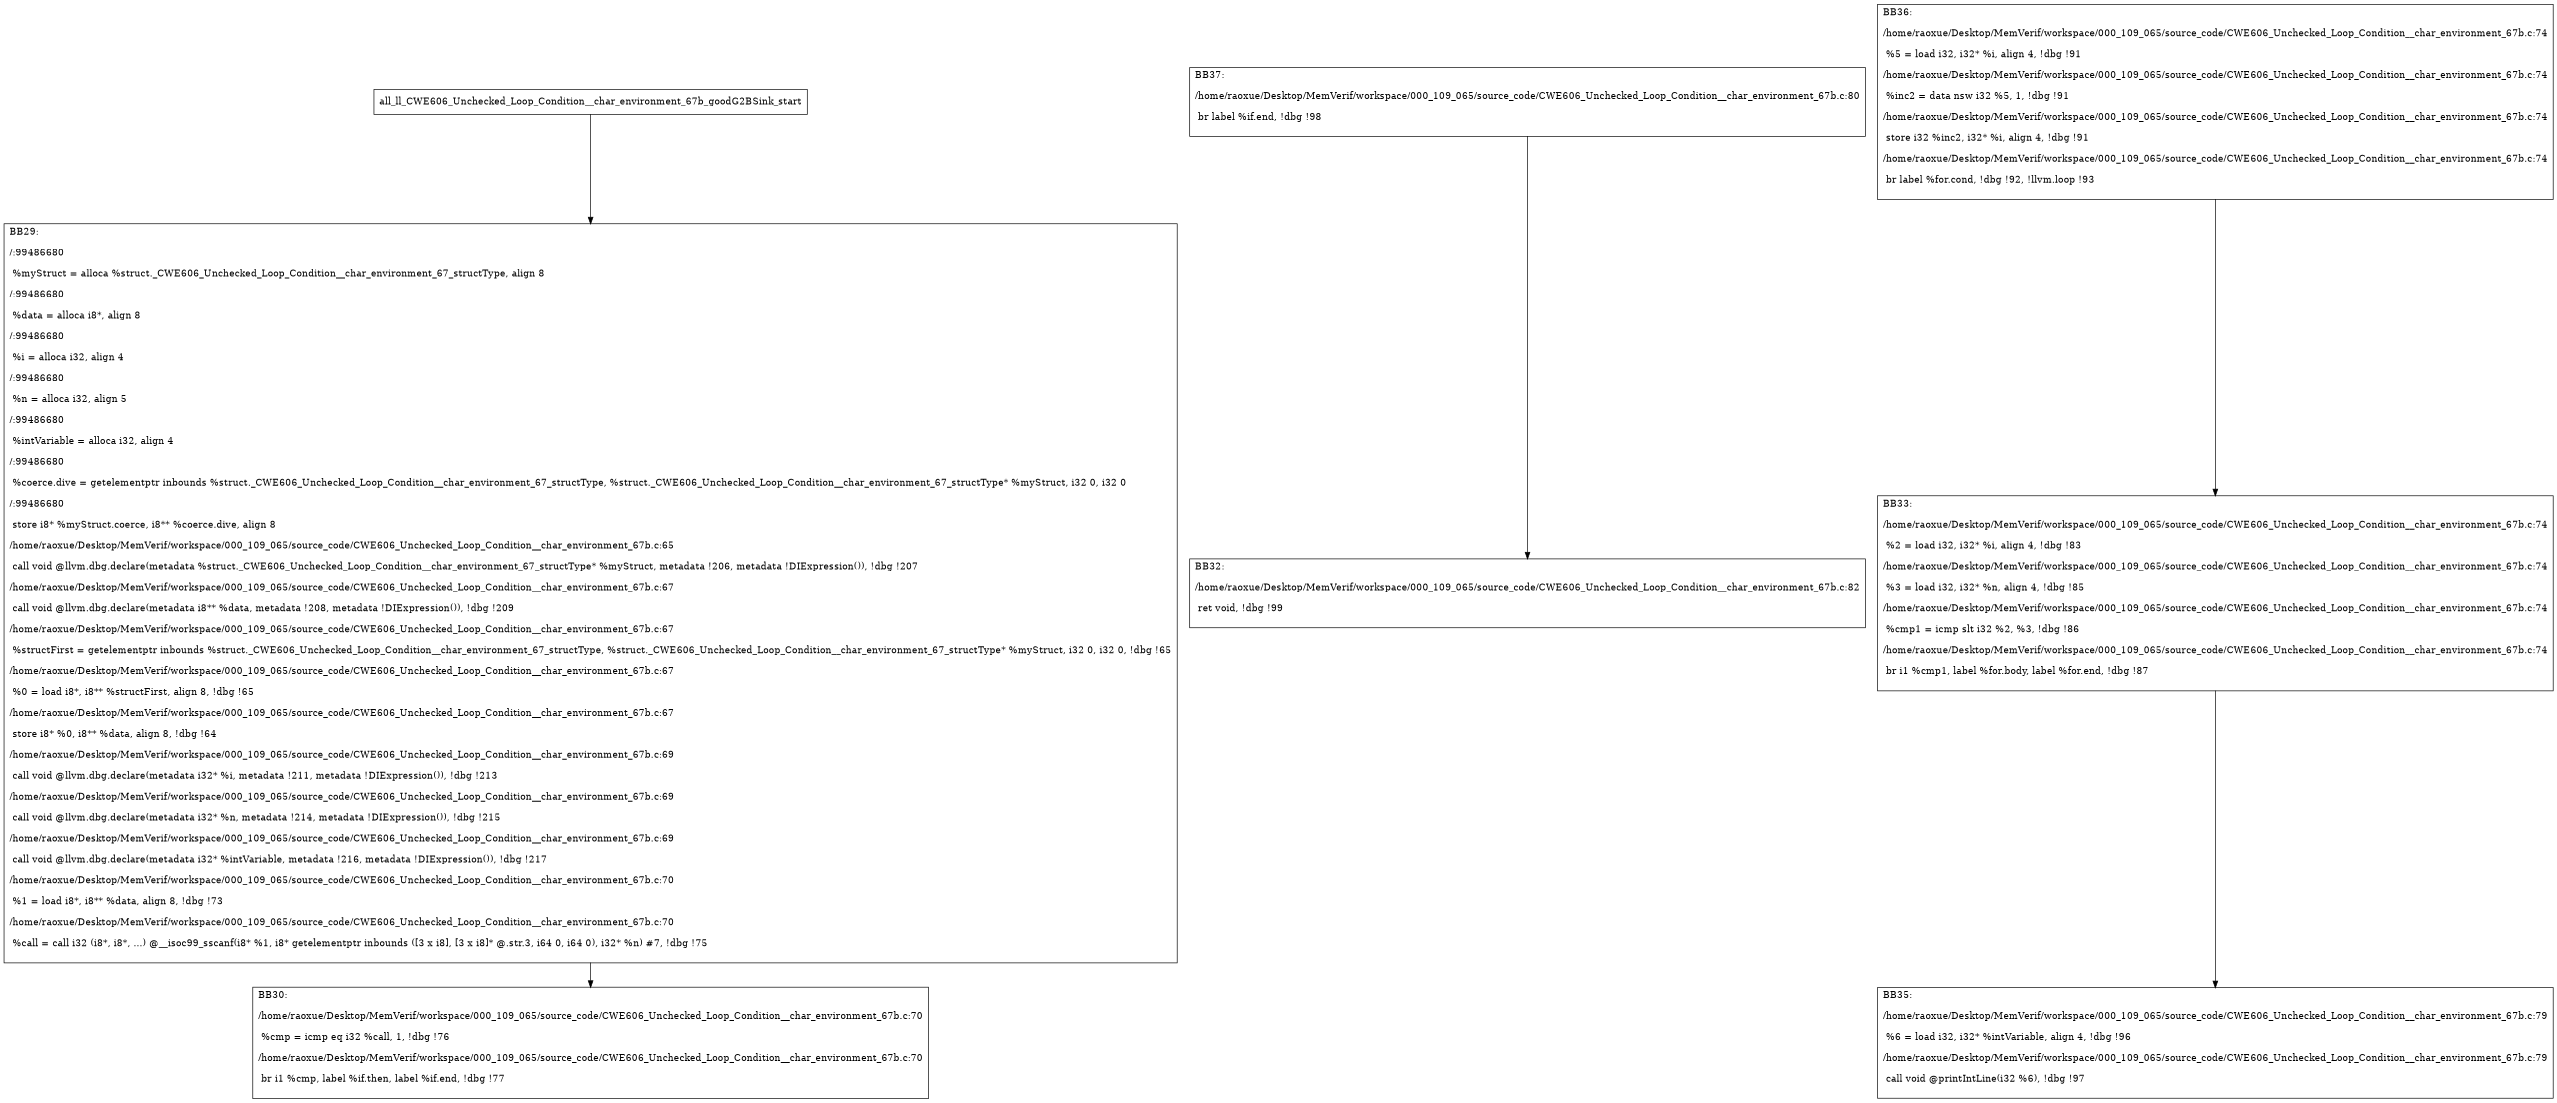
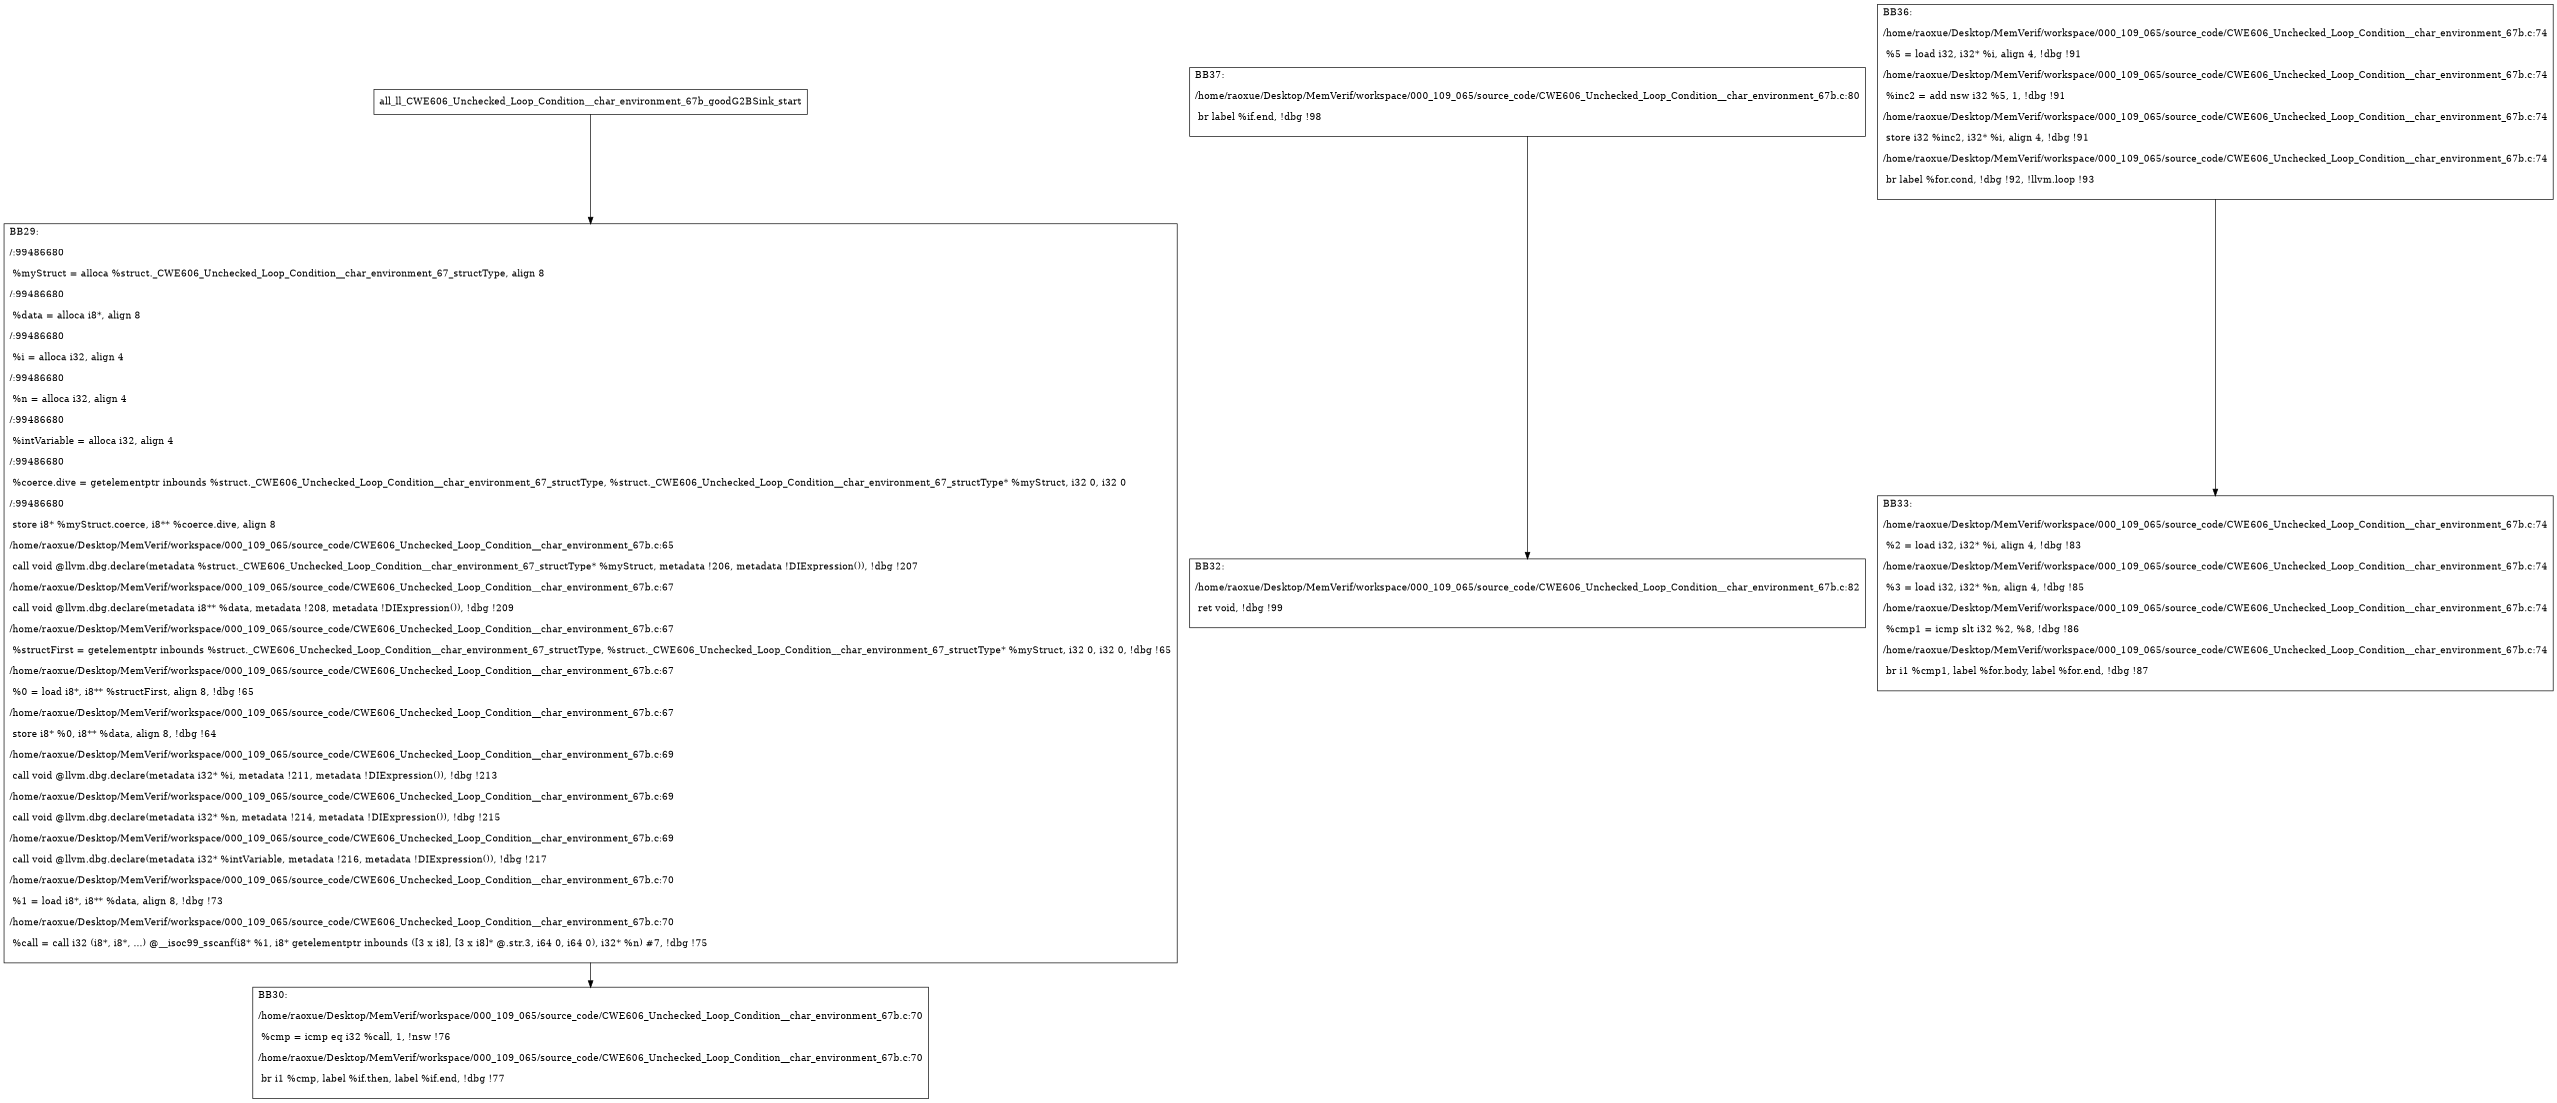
(1976, 96) -> (1974, 96)
(69, 399) -> (69, 399)
(1981, 629) -> (1981, 629)
(354, 1037) -> (355, 1037)
(2215, 1043) -> none
